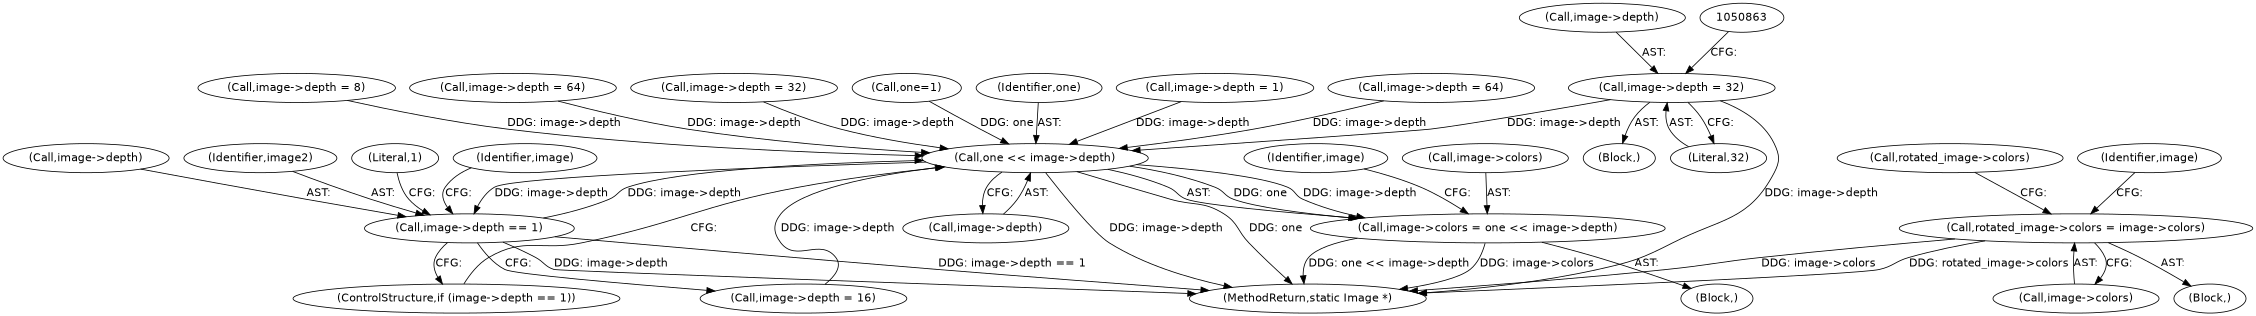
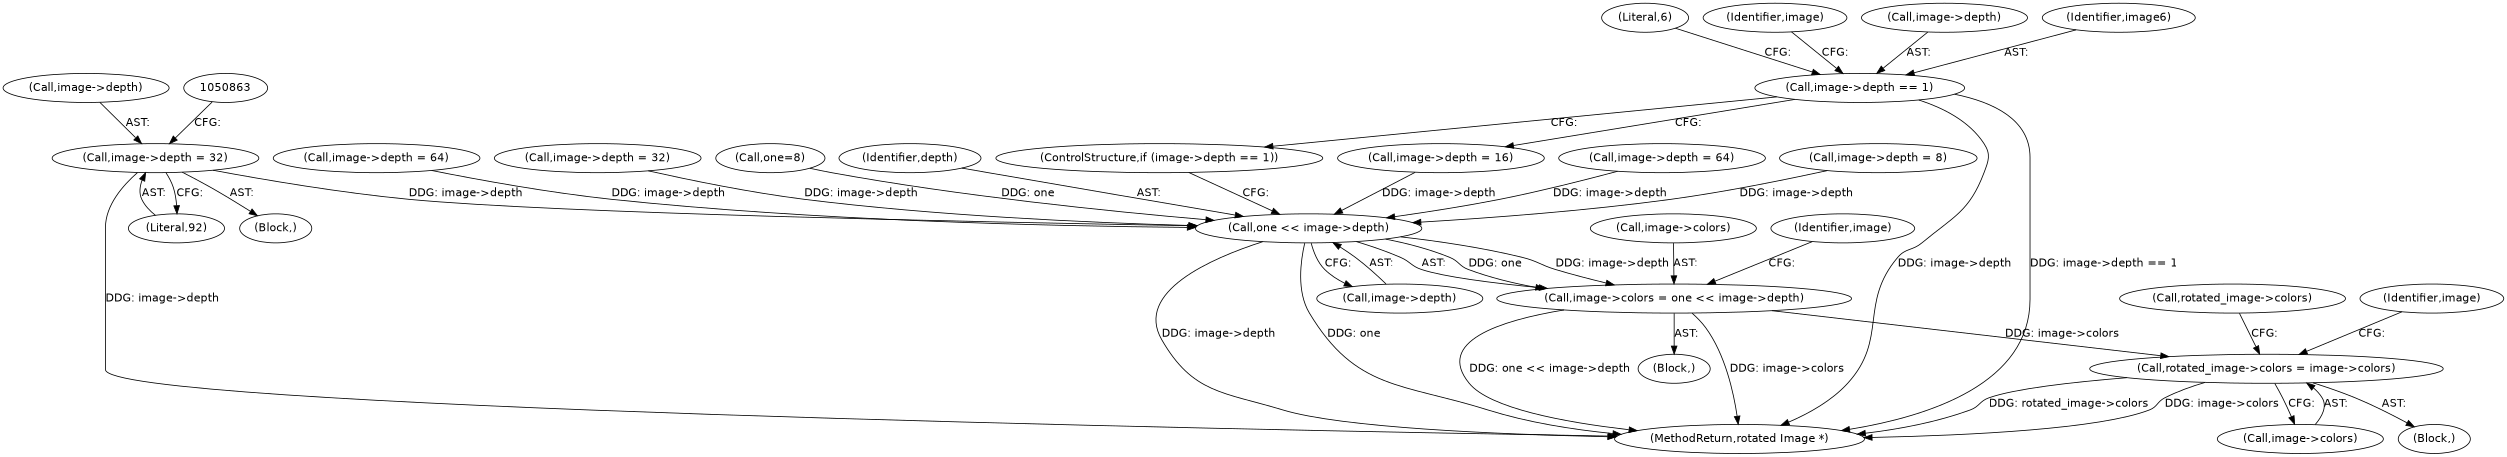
(907, 88) -> (770, 158)
(1039, 88) -> (910, 158)
(1215, 88) -> none
(260, 158) -> (2119, 18)
(395, 158) -> (1645, 18)
(1719, 158) -> (176, 228)
(674, 172) -> none
(678, 176) -> none
(1308, 299) -> (1740, 439)
none -> (1966, 333)
